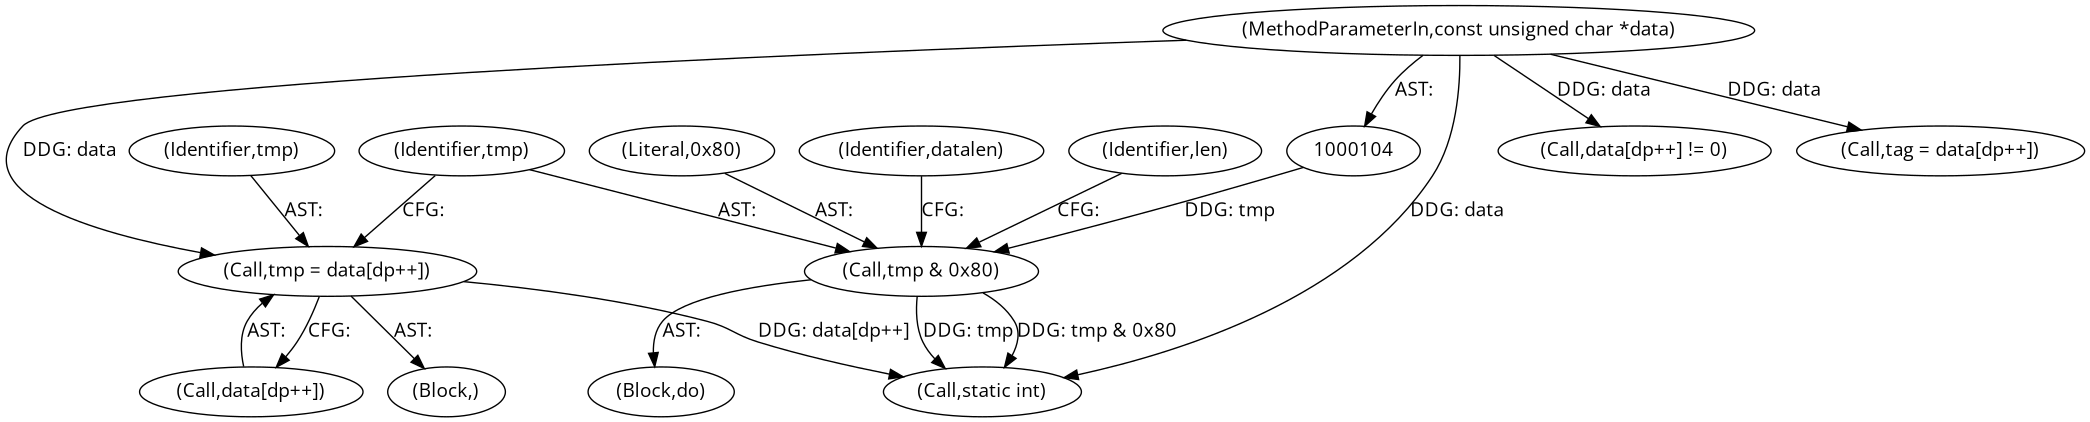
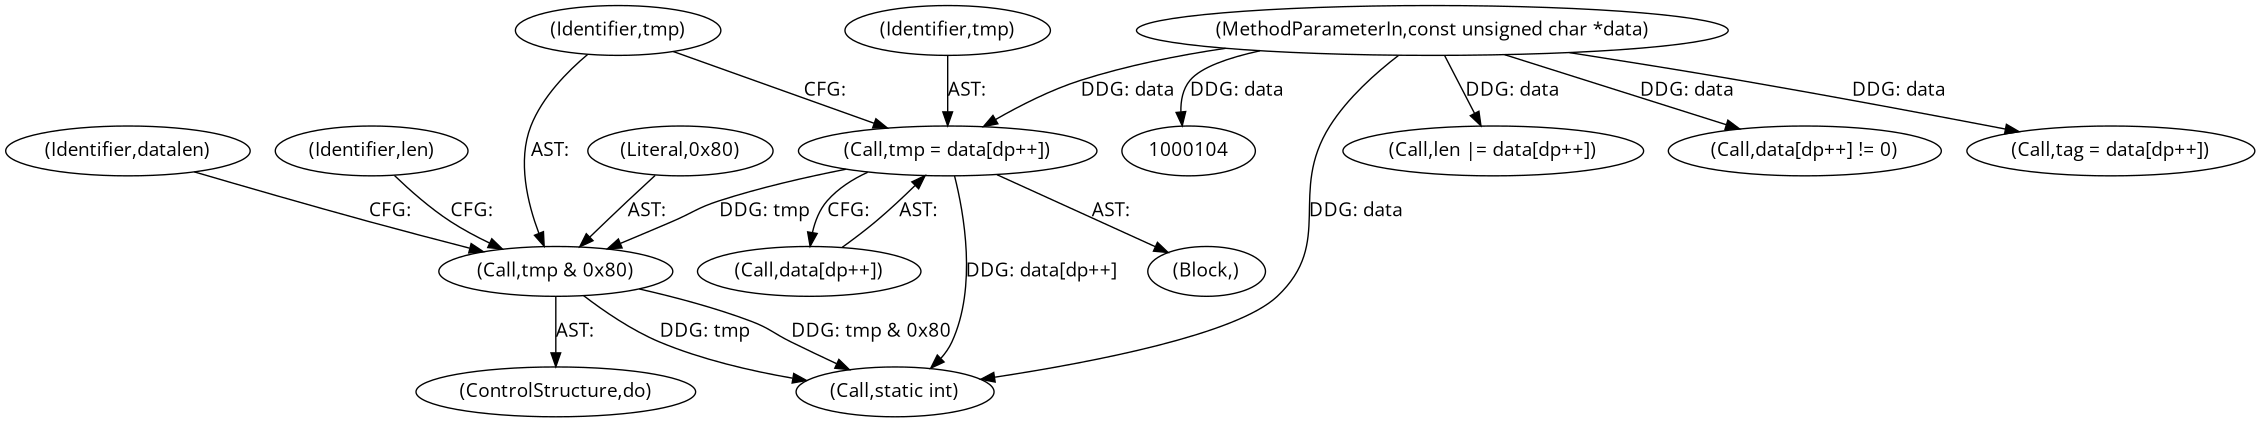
(1417, 91) -> (1237, 91)
none -> (1493, 151)
(1156, 209) -> (730, 197)
(661, 392) -> (556, 392)
